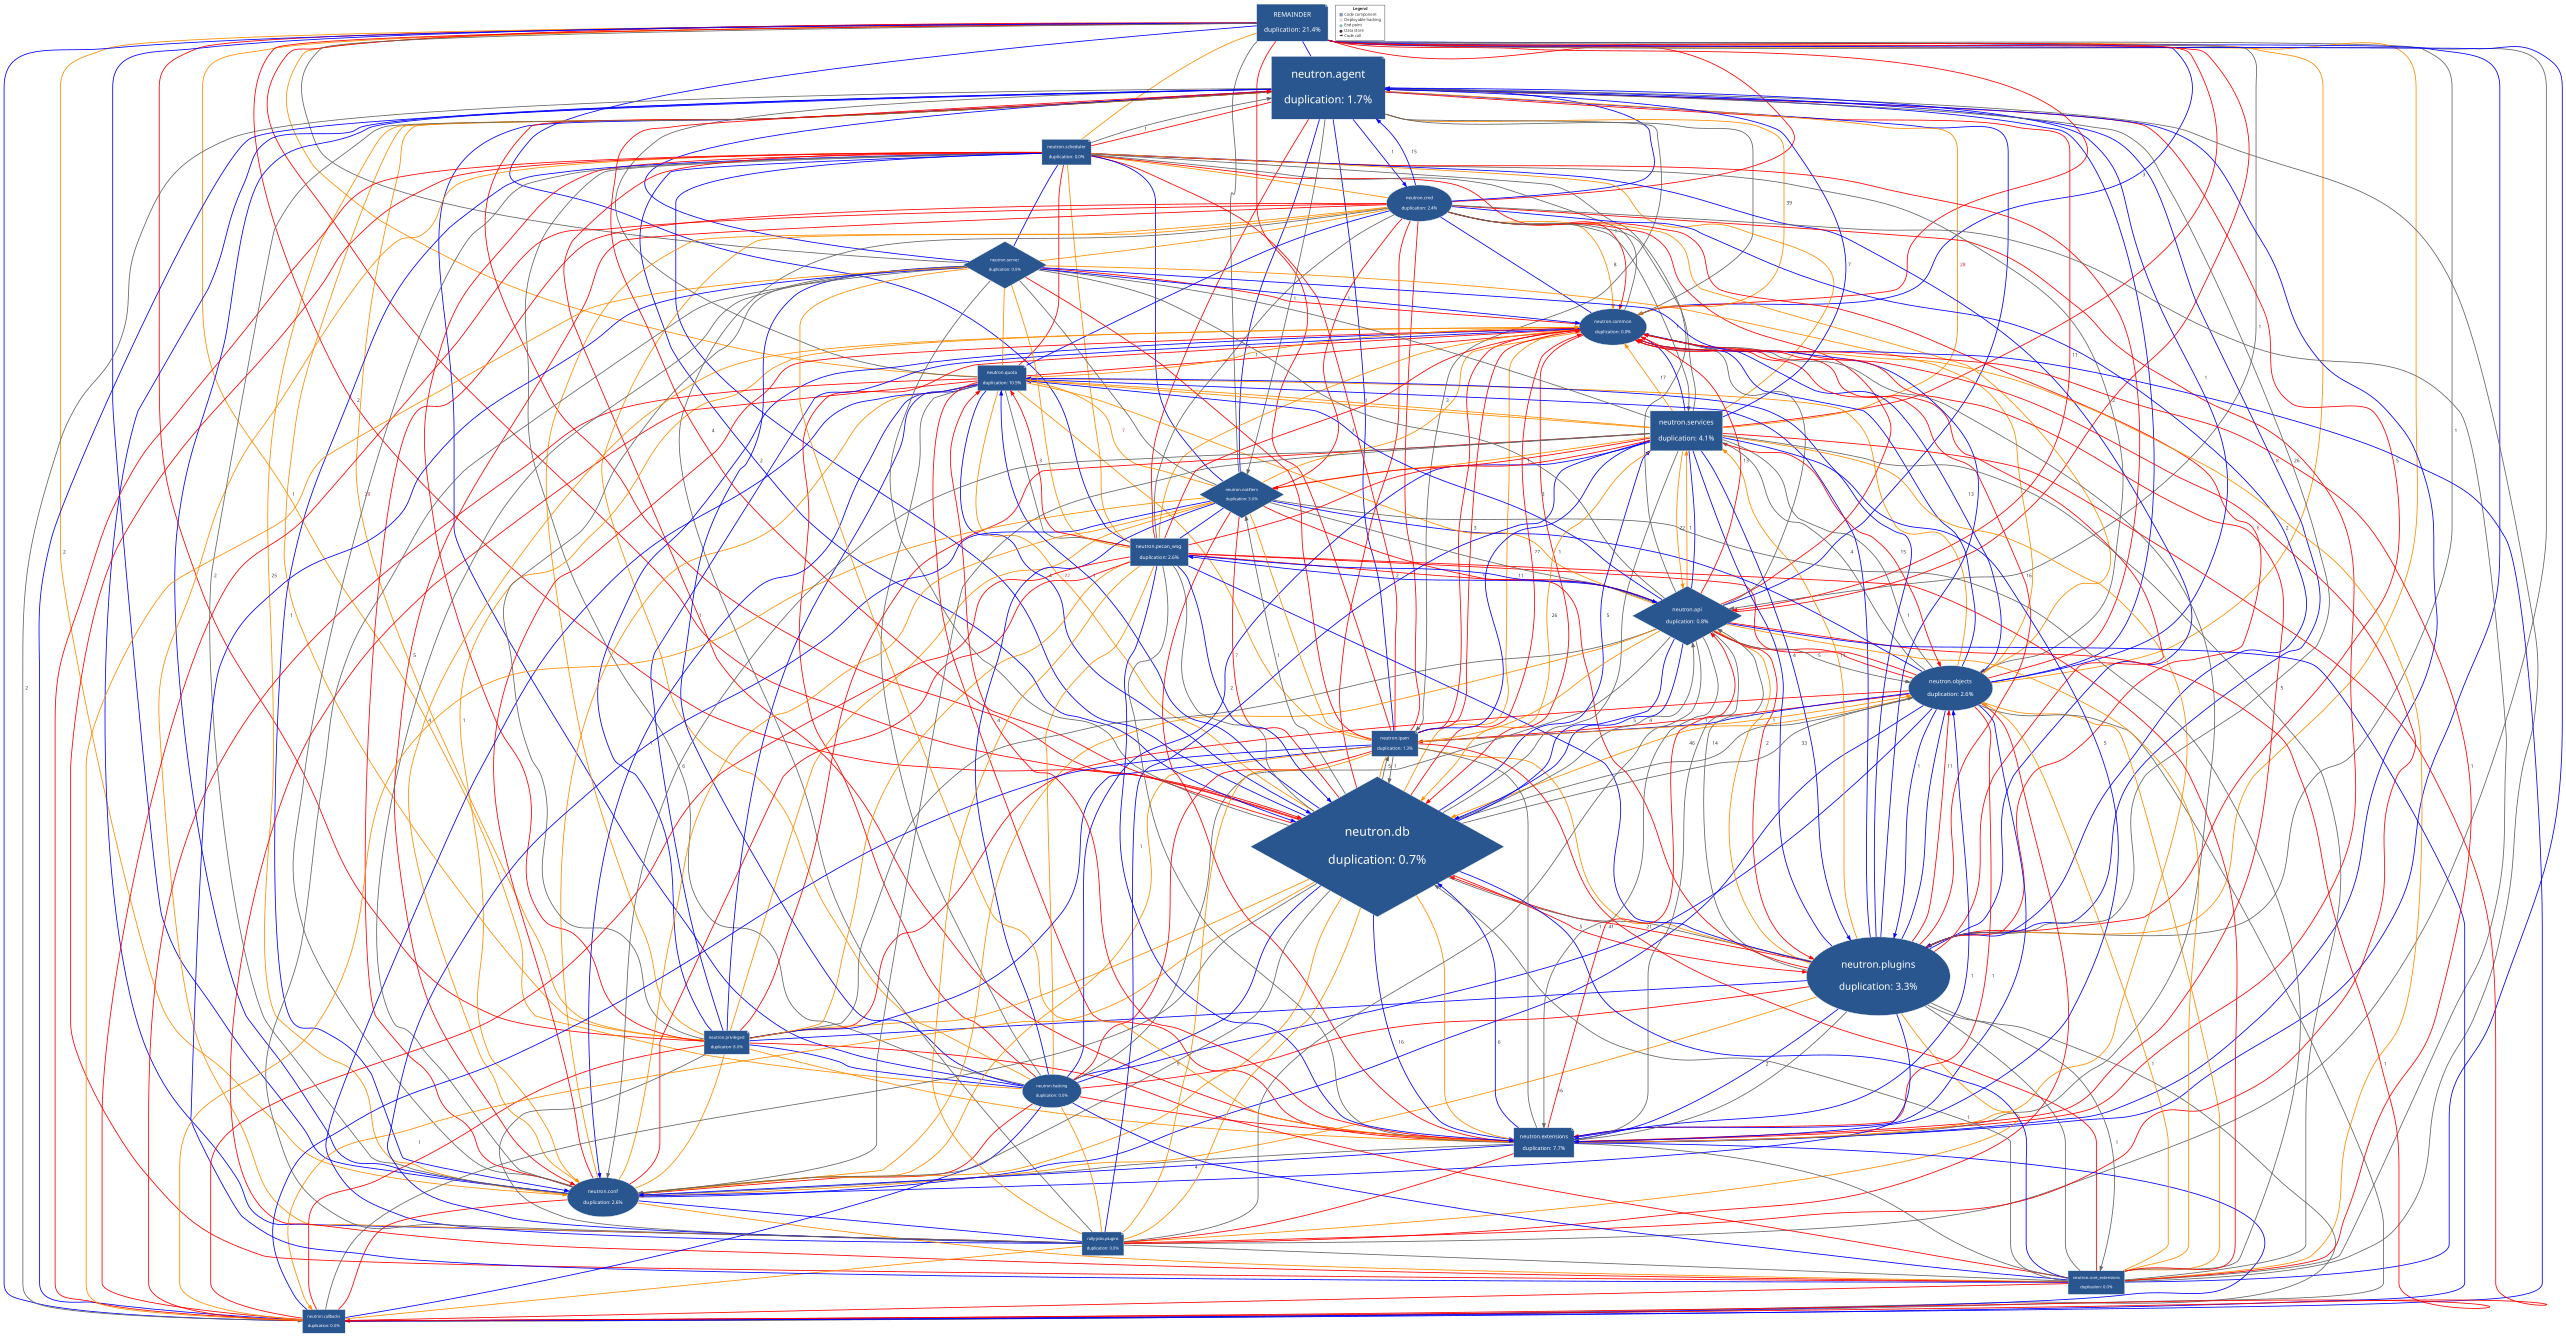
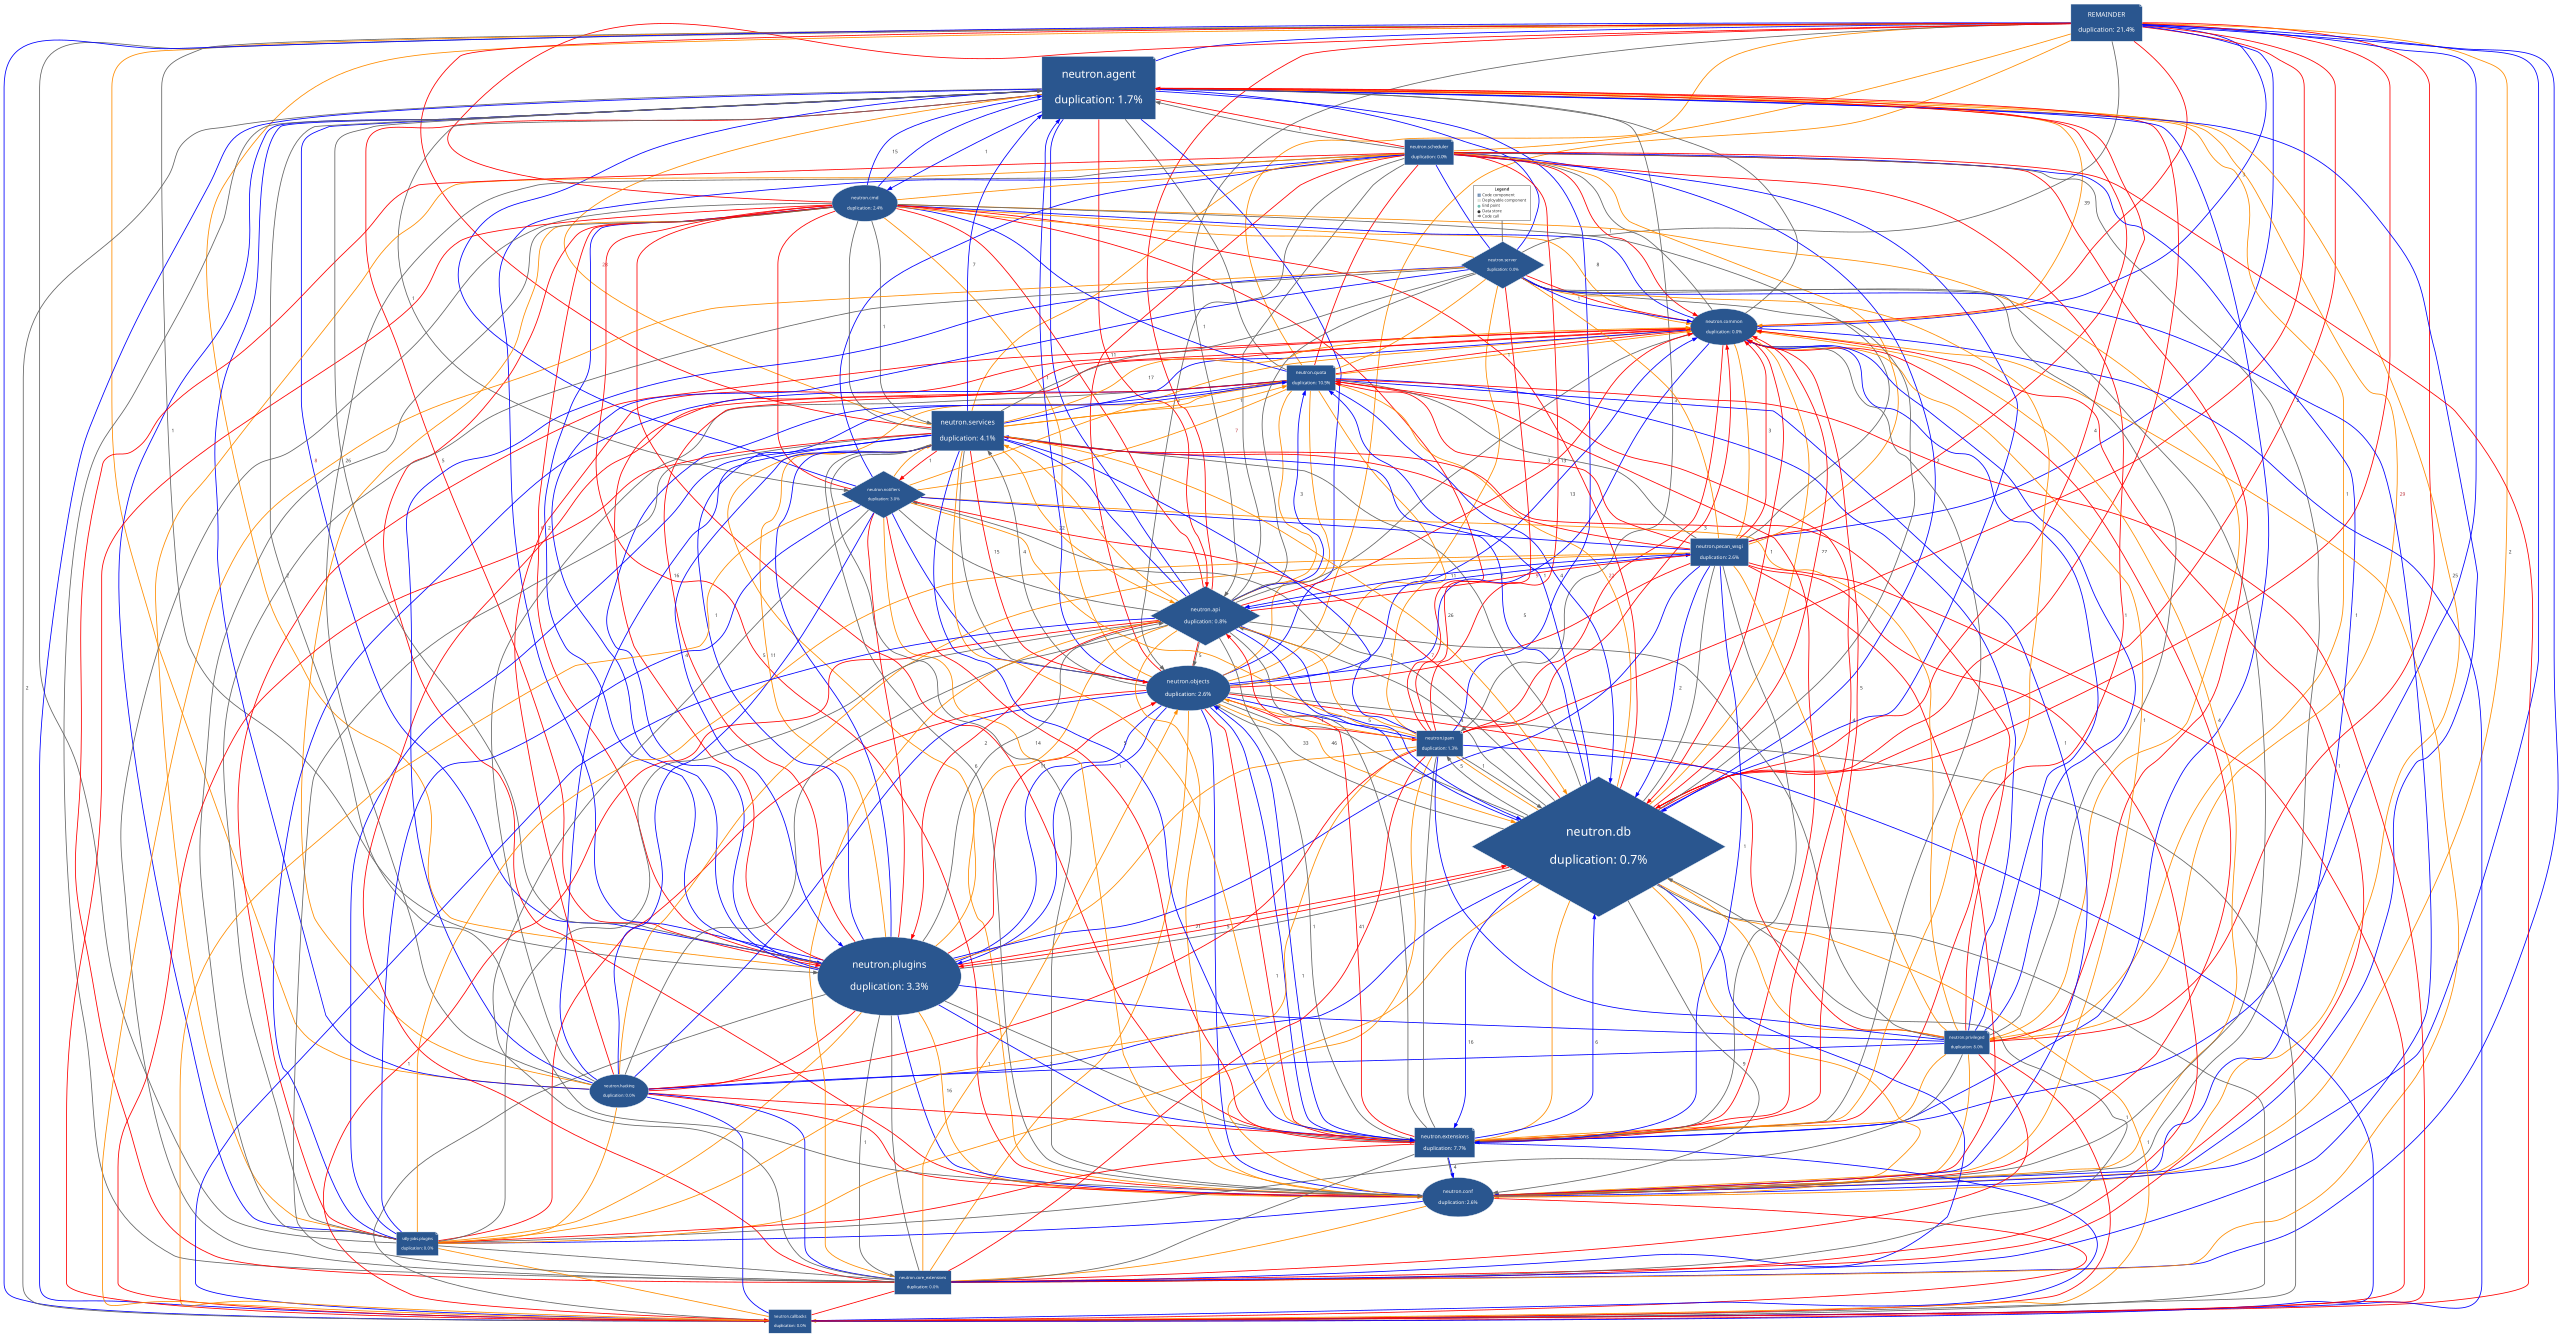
(1363, 20) -> (1505, 200)
(1231, 241) -> none
(1110, 392) -> (1502, 232)
